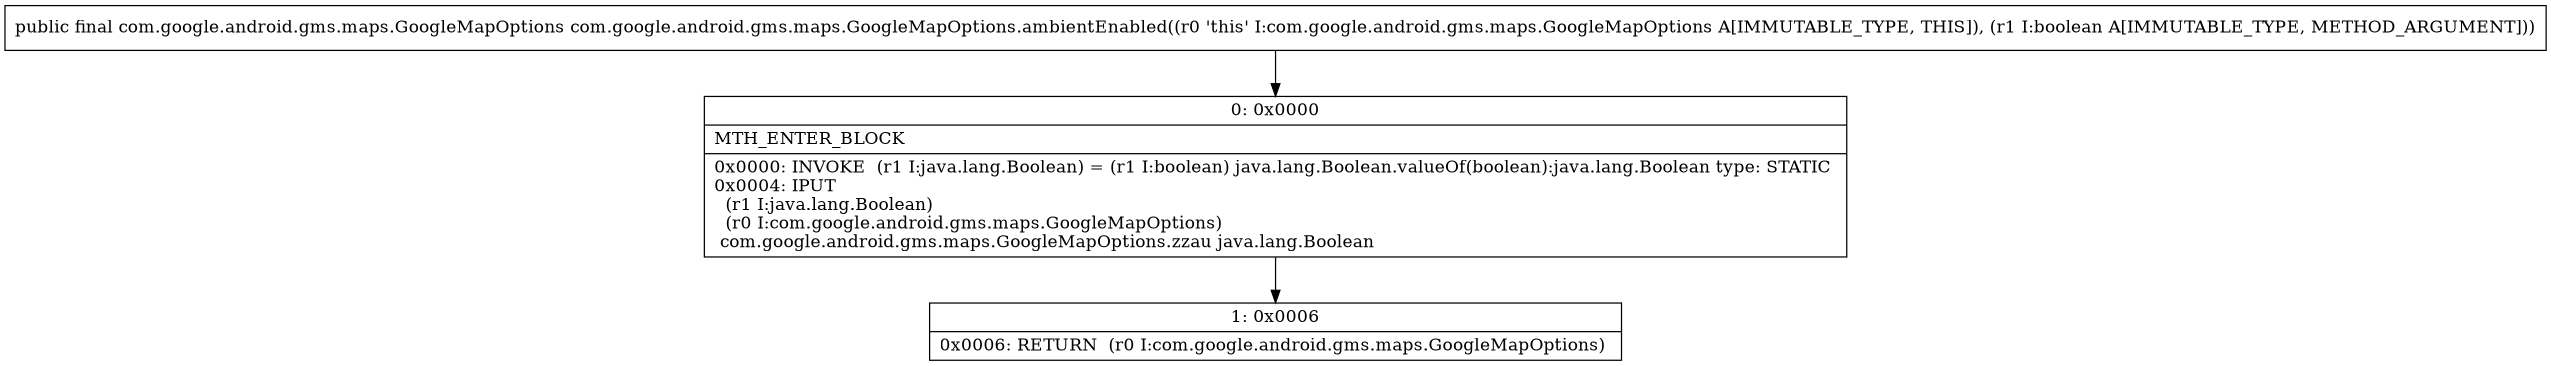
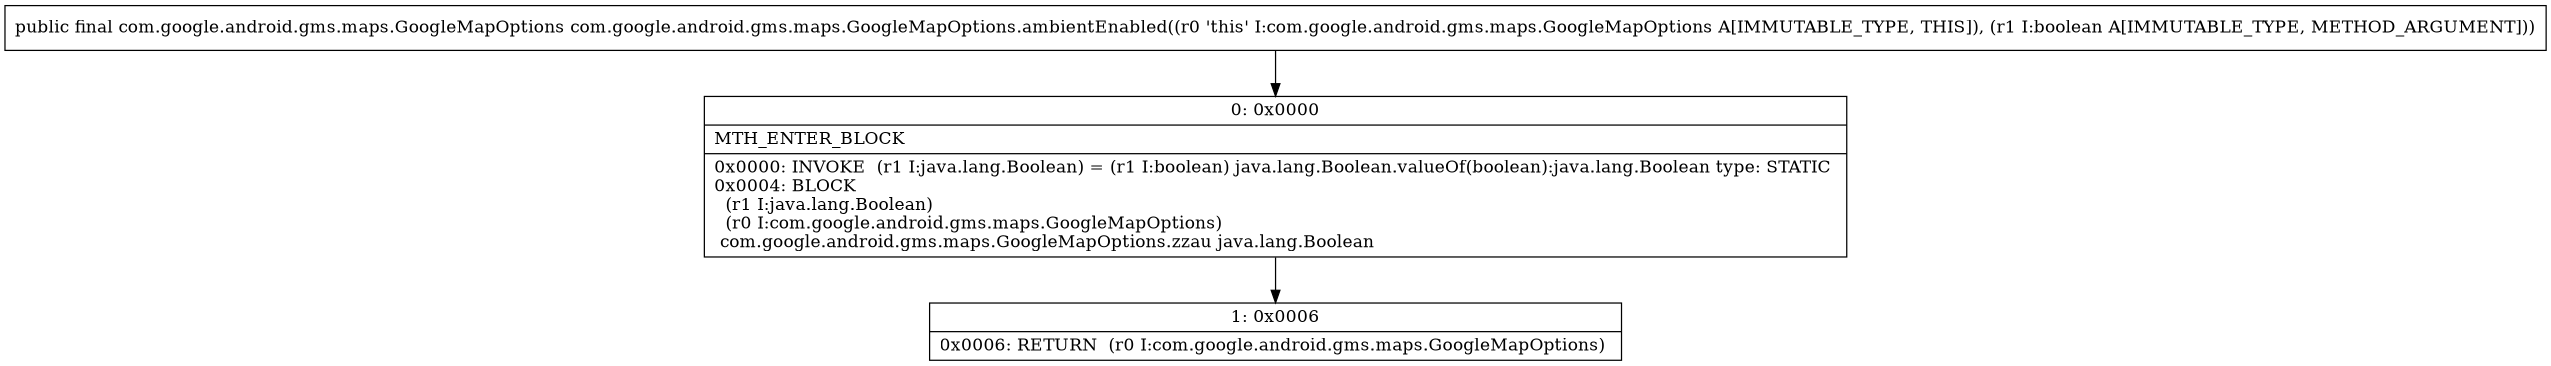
(781, 186) -> (791, 186)
